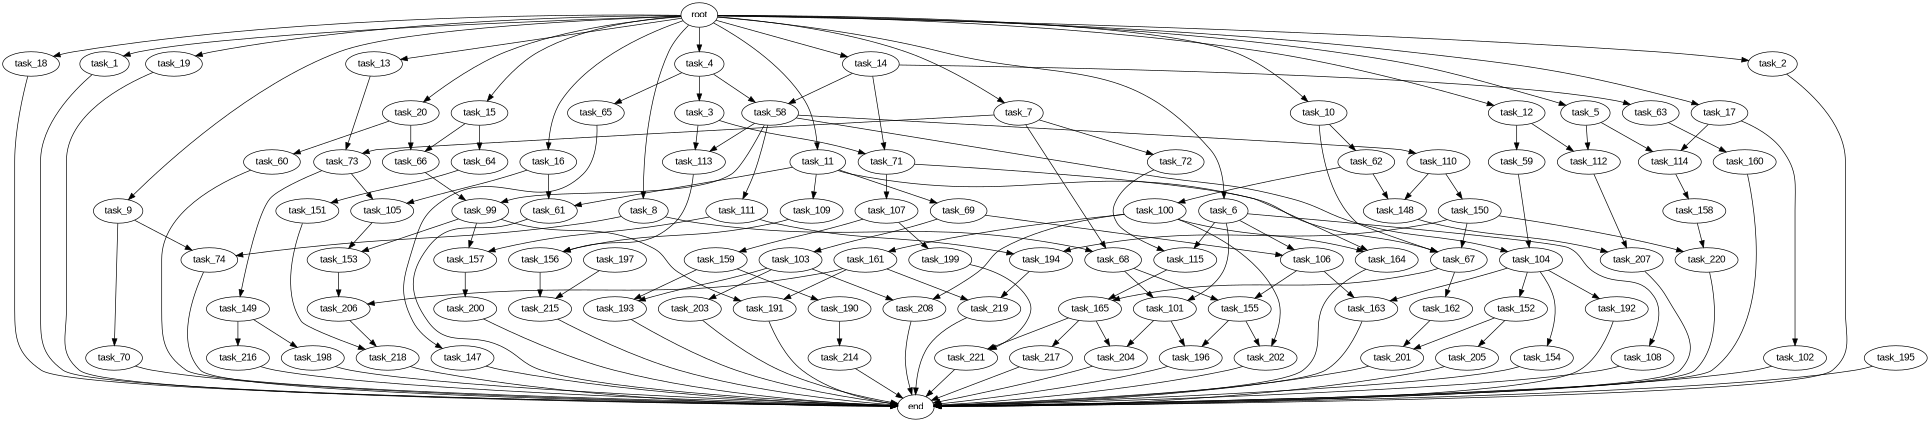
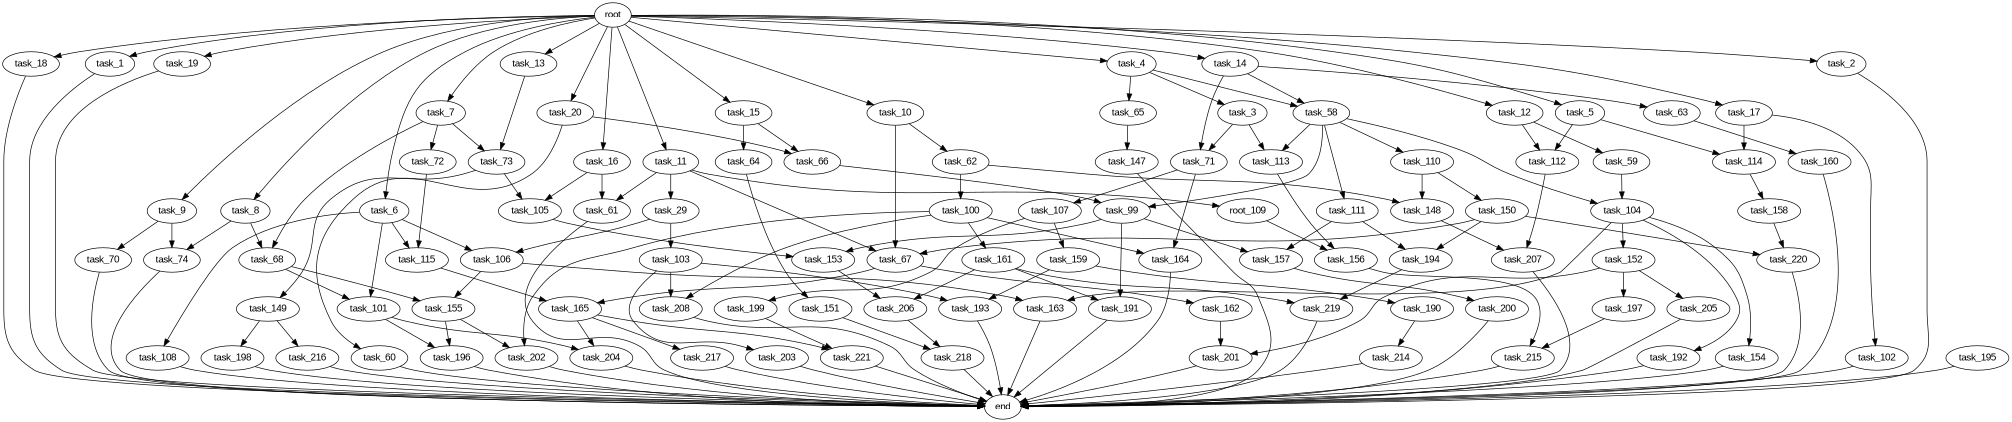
(812, 211) -> (1248, 211)
(959, 211) -> (671, 211)
none -> (1624, 281)
